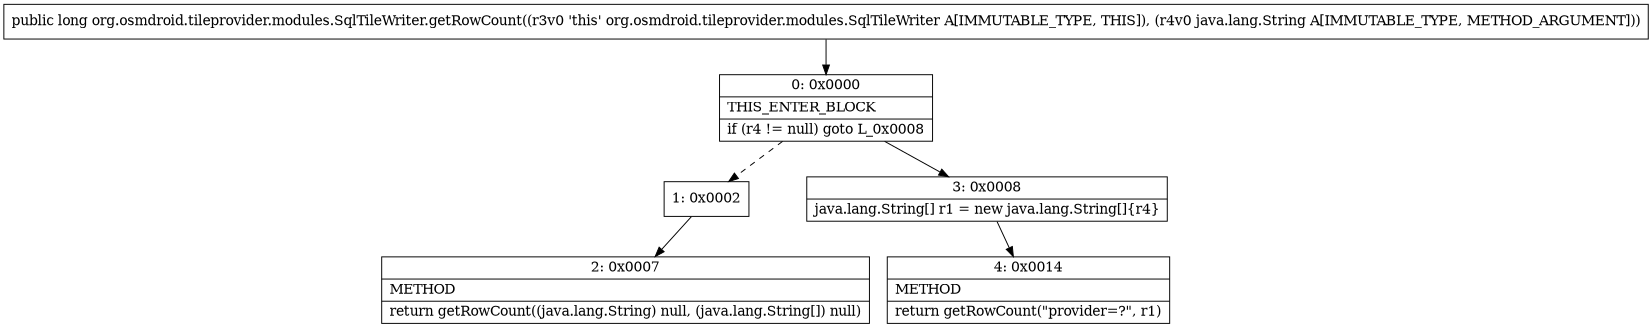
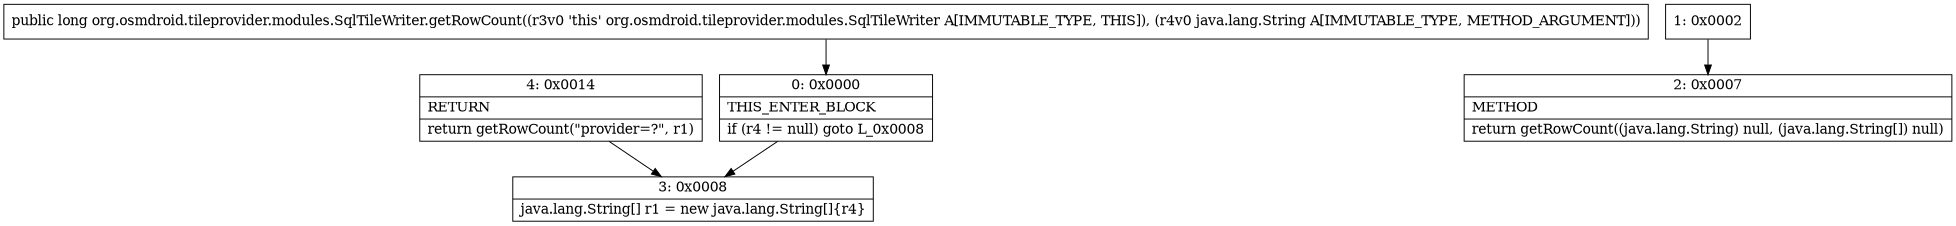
(760, 159) -> none
(1003, 235) -> (631, 156)
(928, 290) -> (459, 107)
